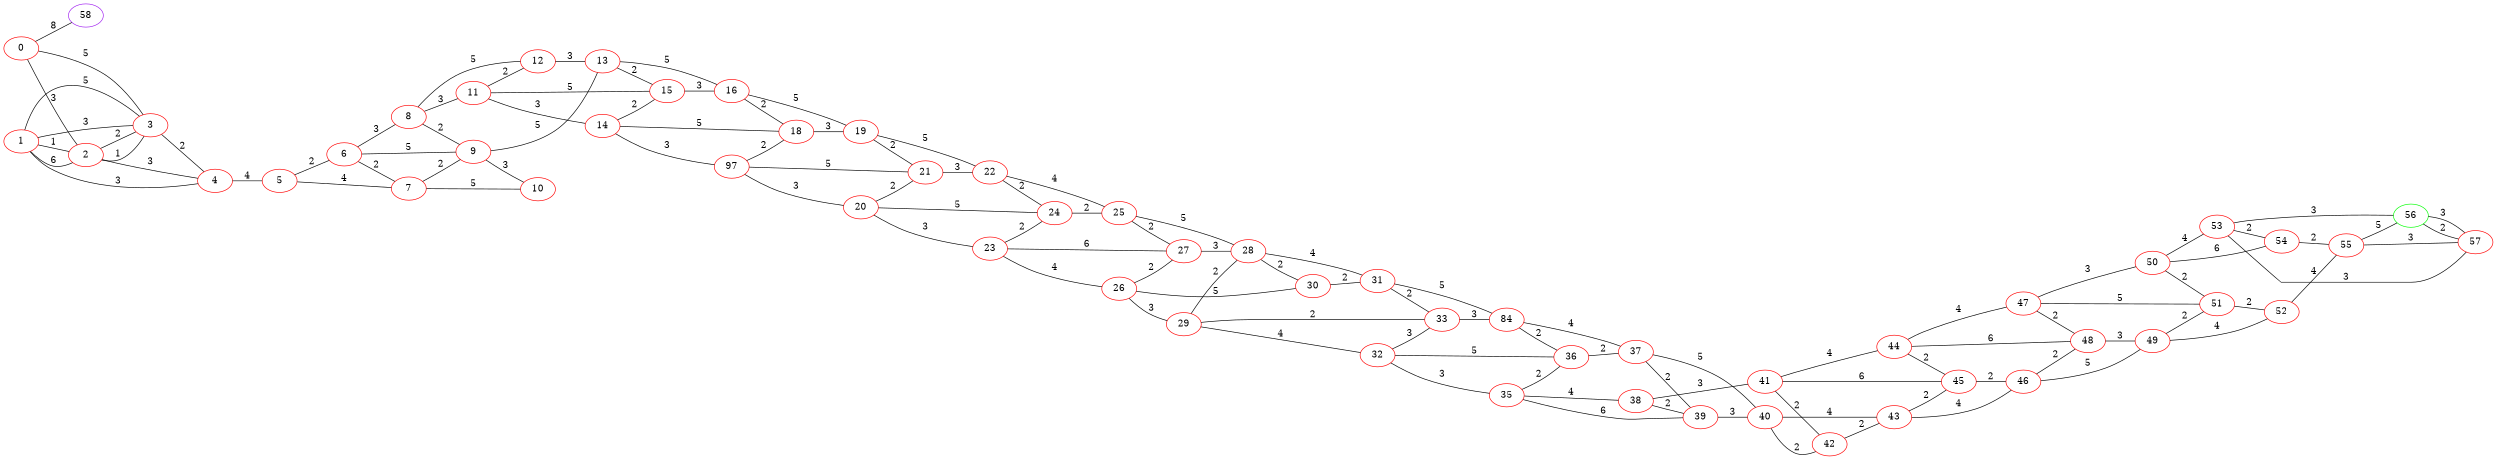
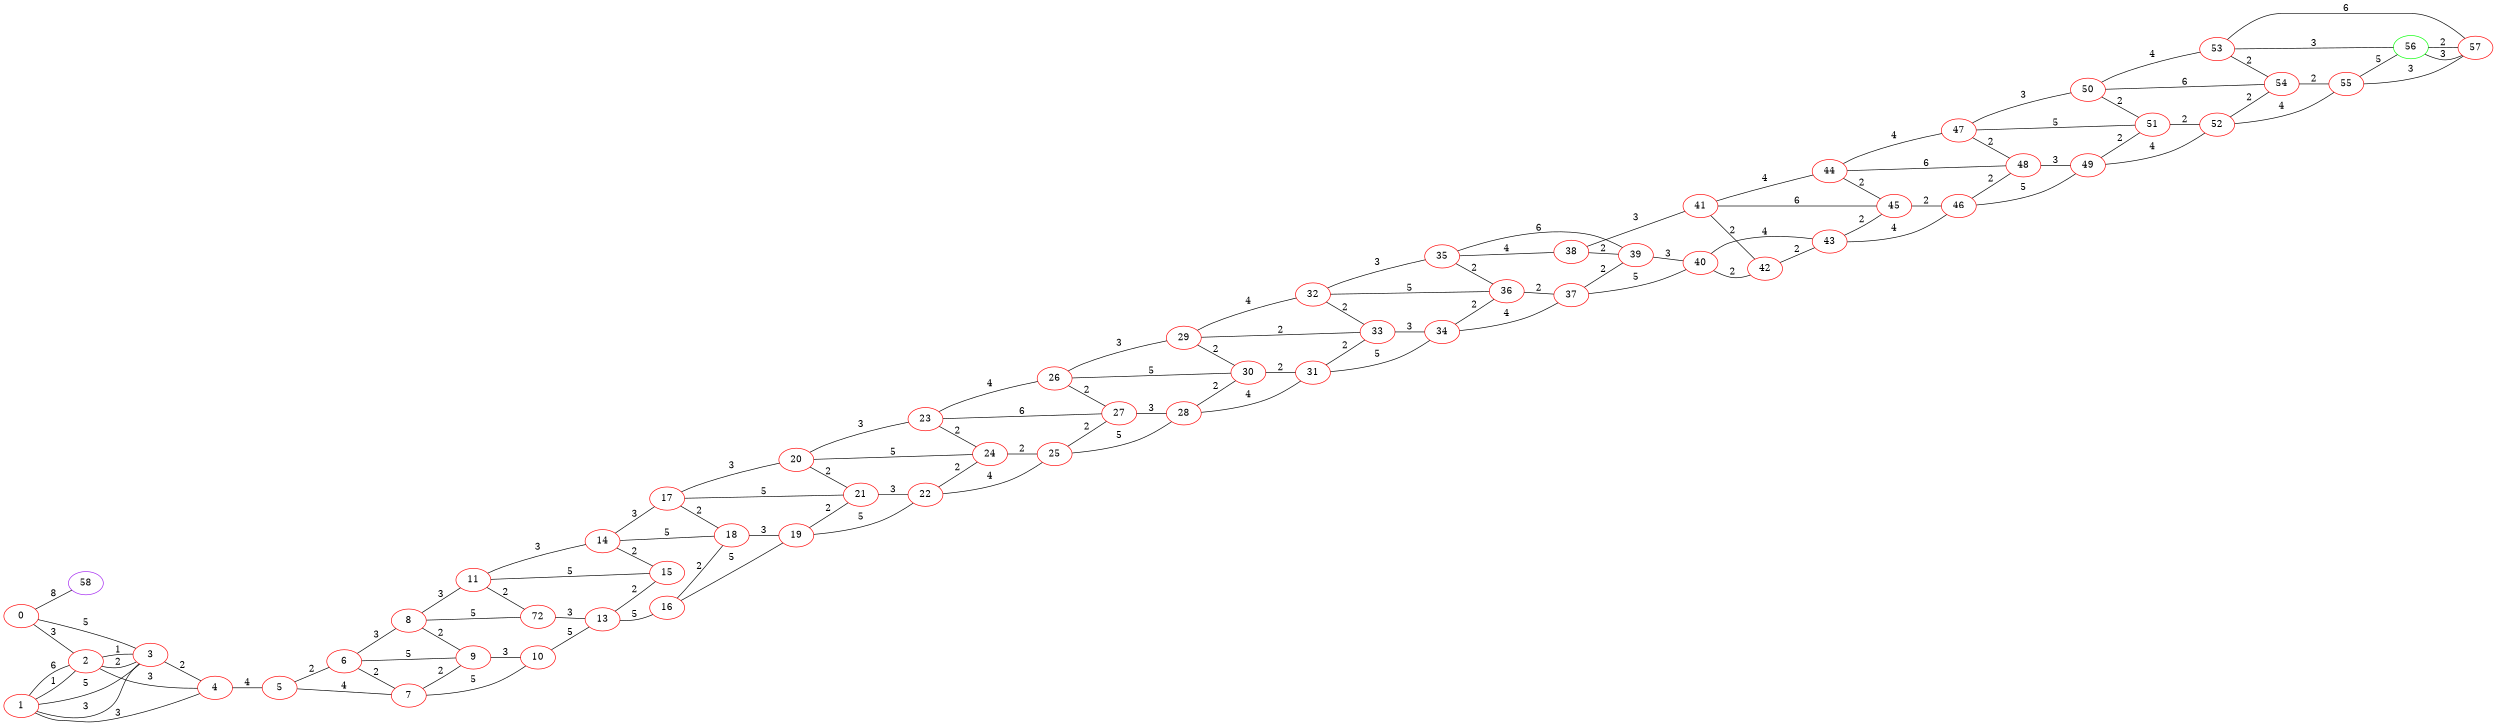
(538, 61) -> (538, 617)
(699, 91) -> none
none -> (2250, 105)
(557, 129) -> (570, 638)
(732, 167) -> (667, 499)
(2346, 277) -> (2346, 9)
(1212, 285) -> (1216, 355)
(1507, 320) -> (1442, 332)
(1410, 334) -> (1345, 308)
